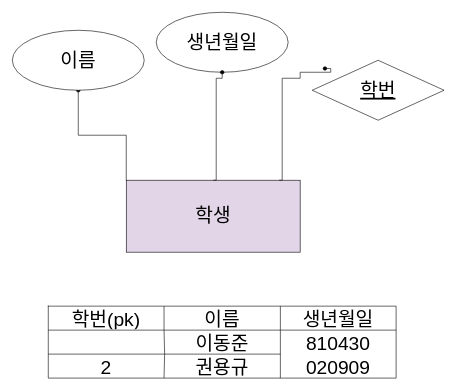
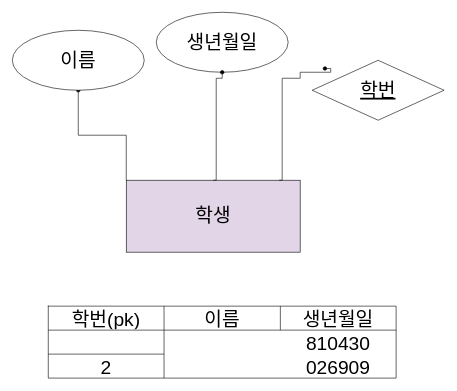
(222, 342) -> none
(222, 366) -> none
(338, 366) -> (338, 366)
